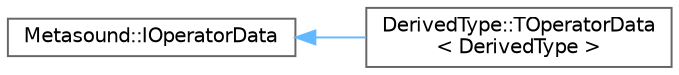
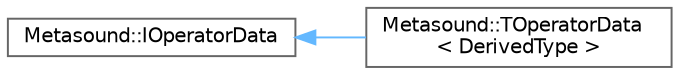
(519, 37) -> (519, 37)
